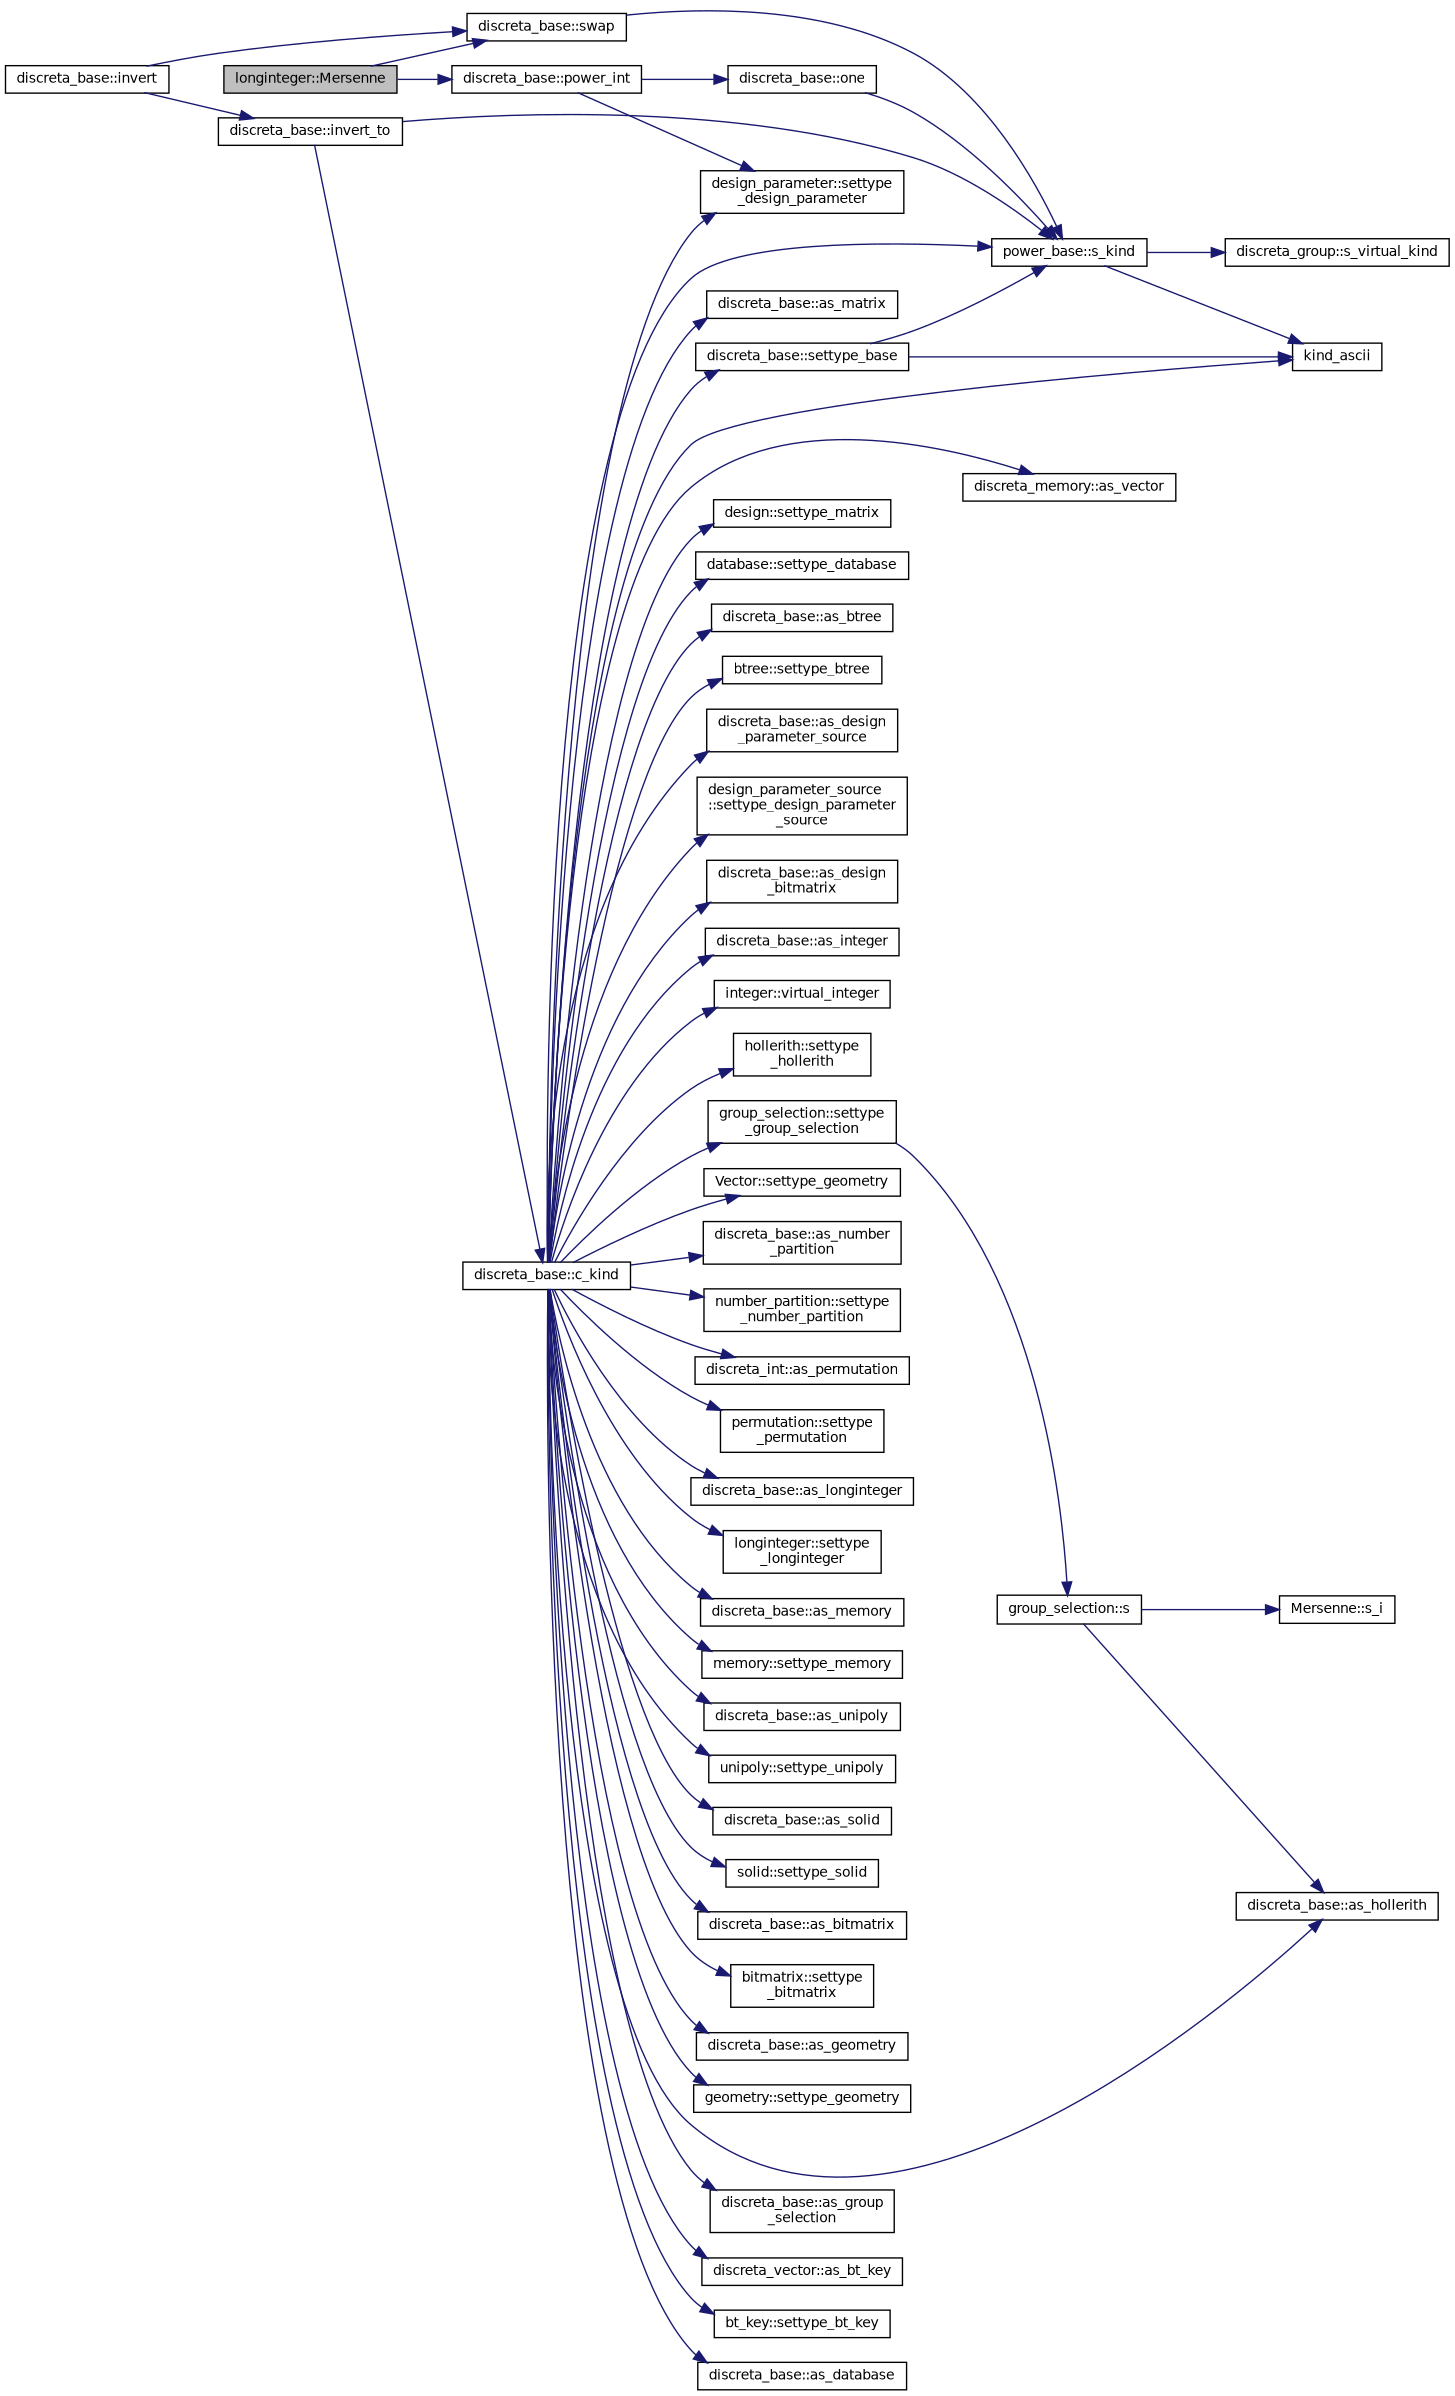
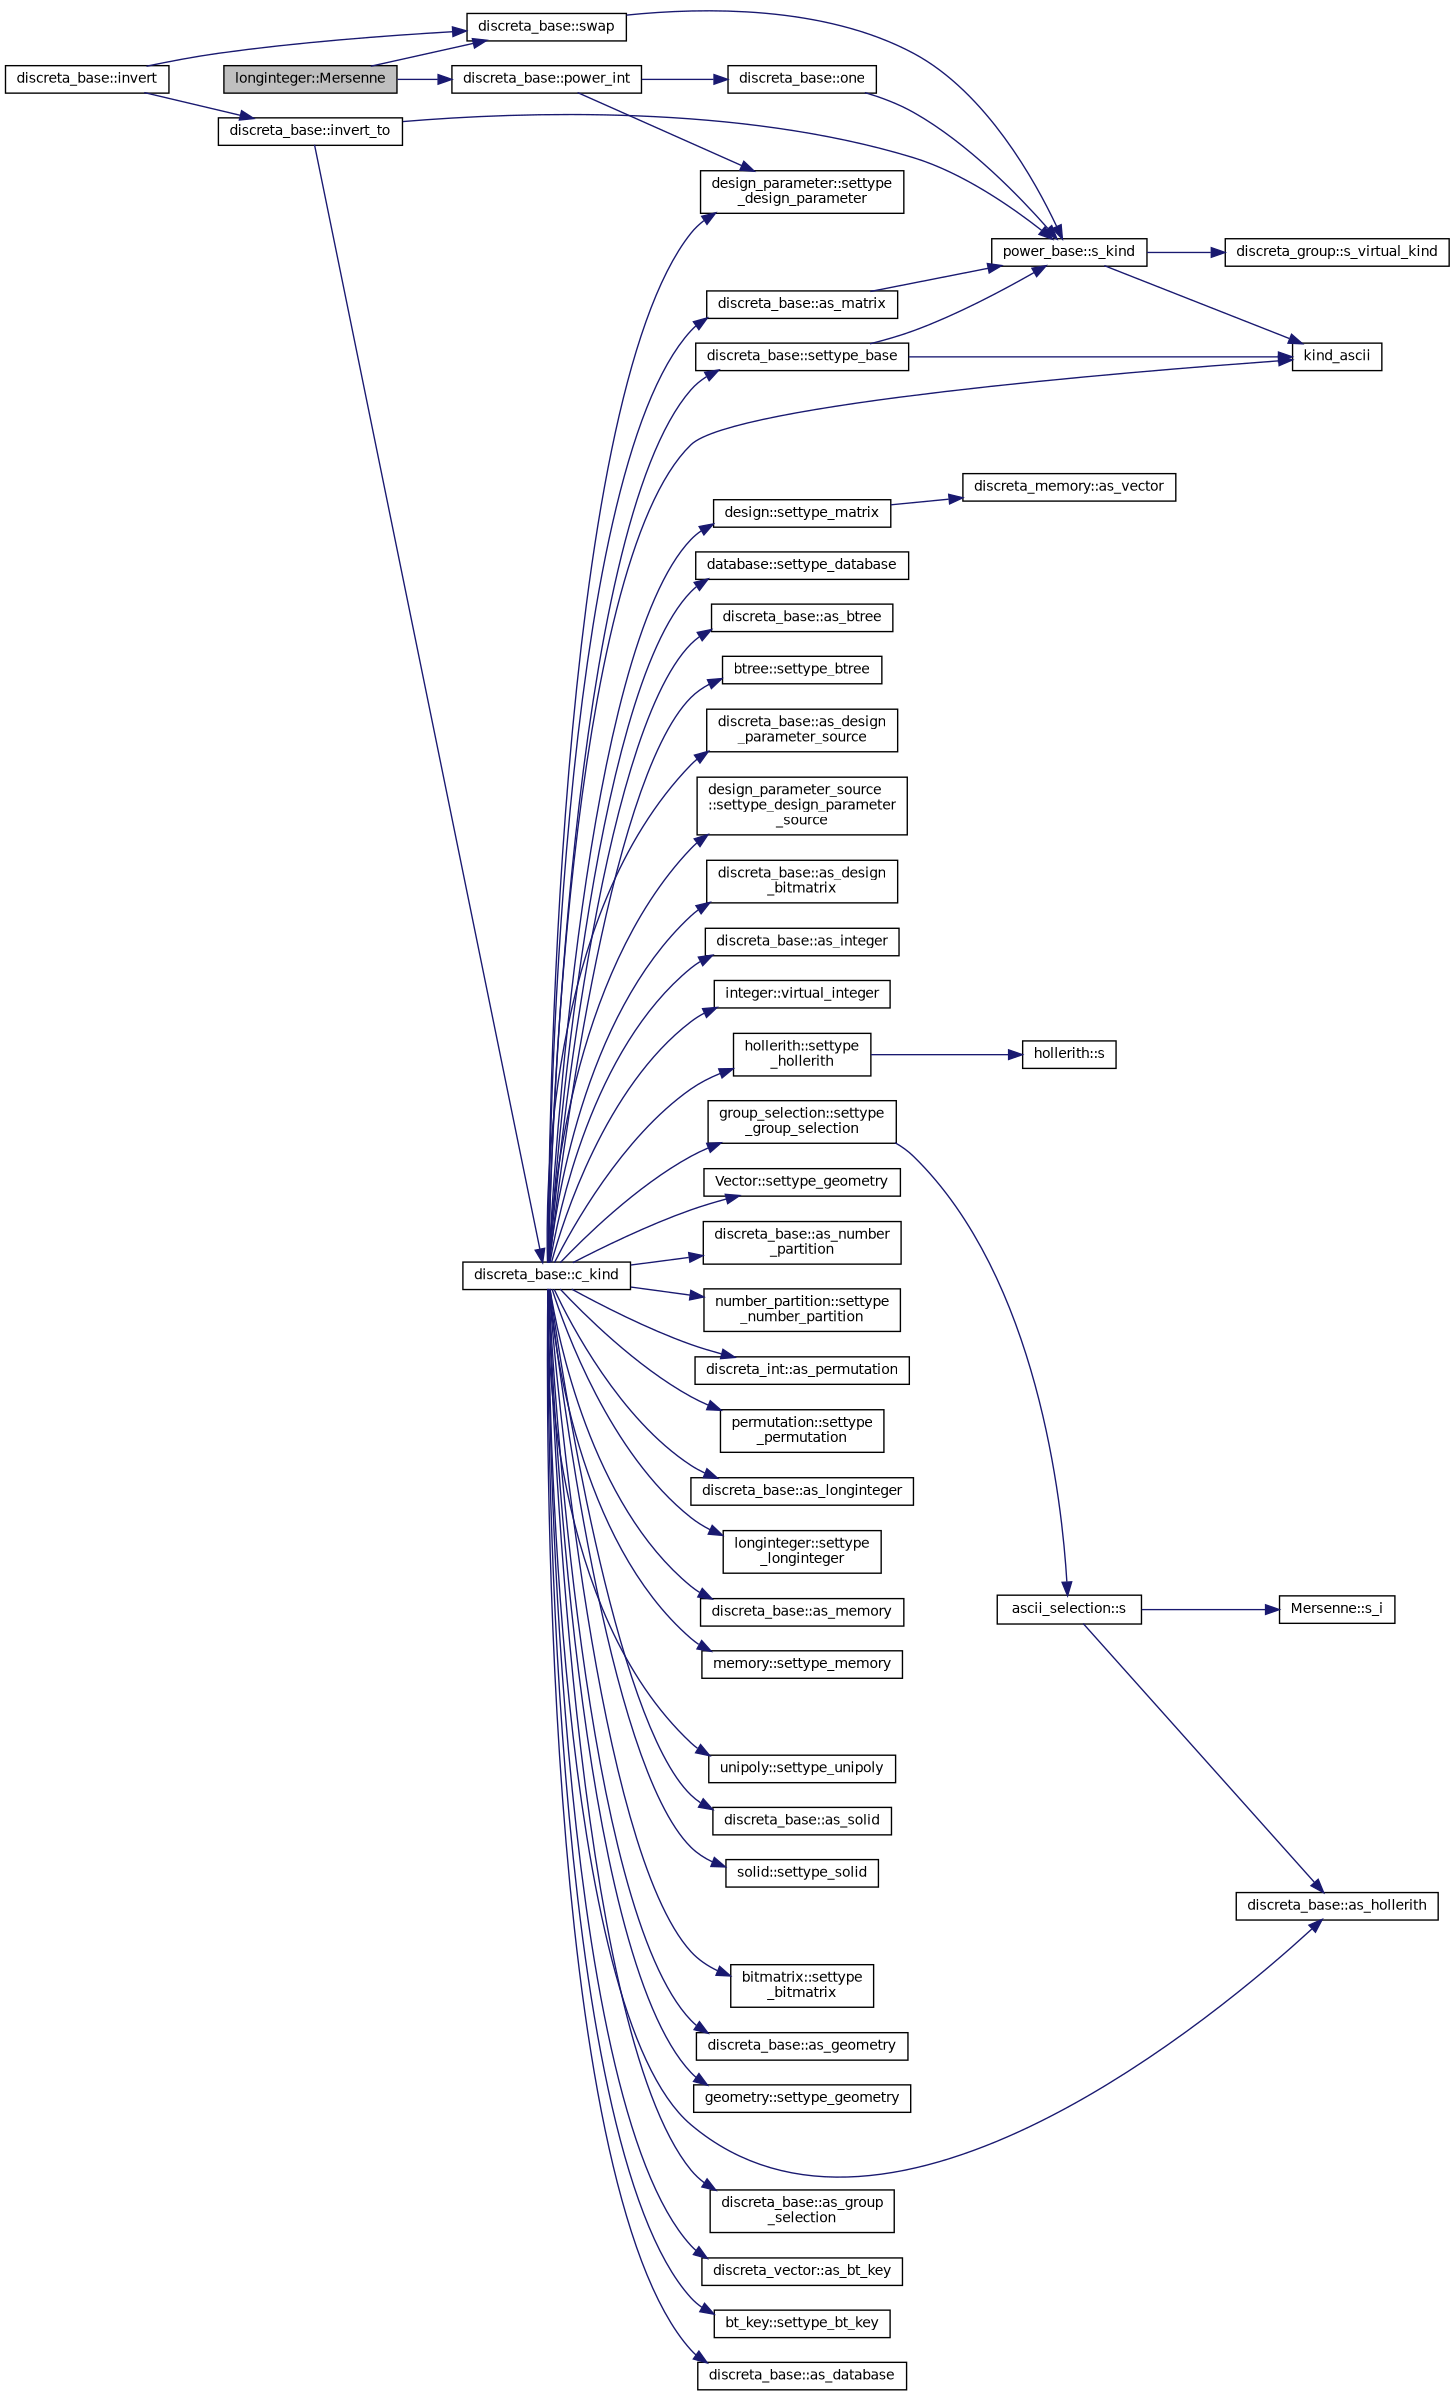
(656, 333) -> (929, 280)
(625, 613) -> (920, 502)
none -> (1069, 1055)
(1069, 1610) -> (1069, 1610)
(802, 1717) -> none
(802, 1926) -> none
